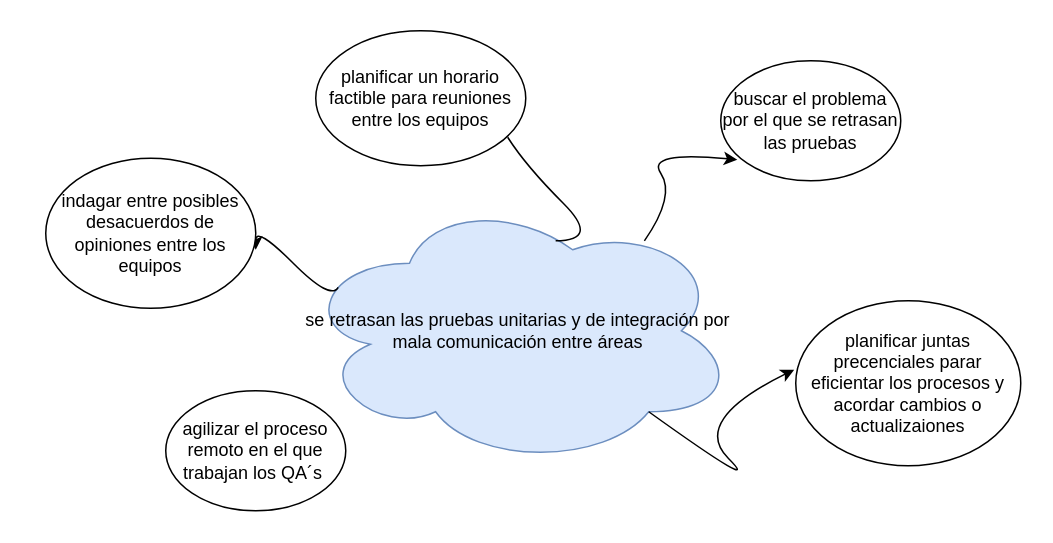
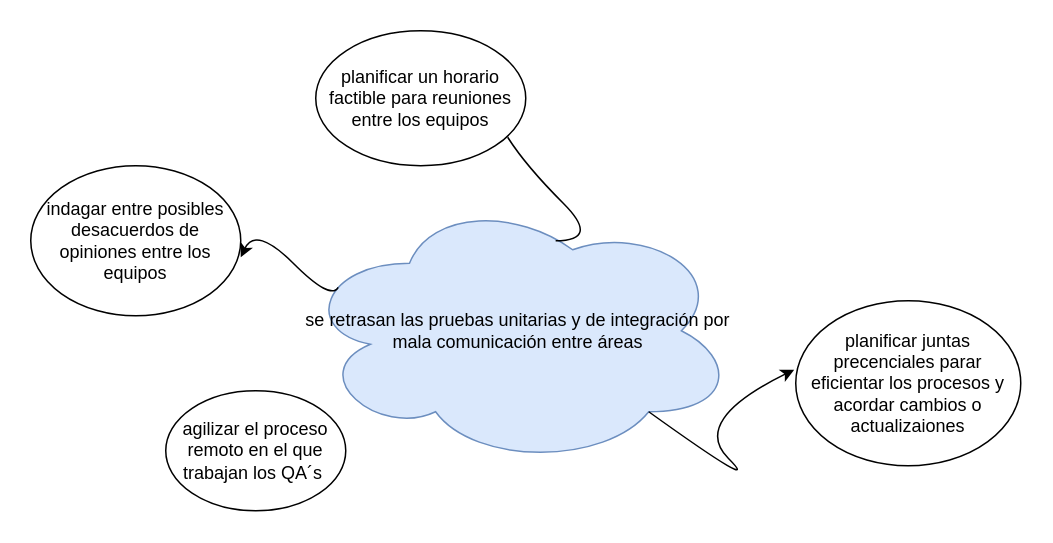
(811, 121) -> none
(660, 171) -> none
(151, 233) -> (136, 241)
